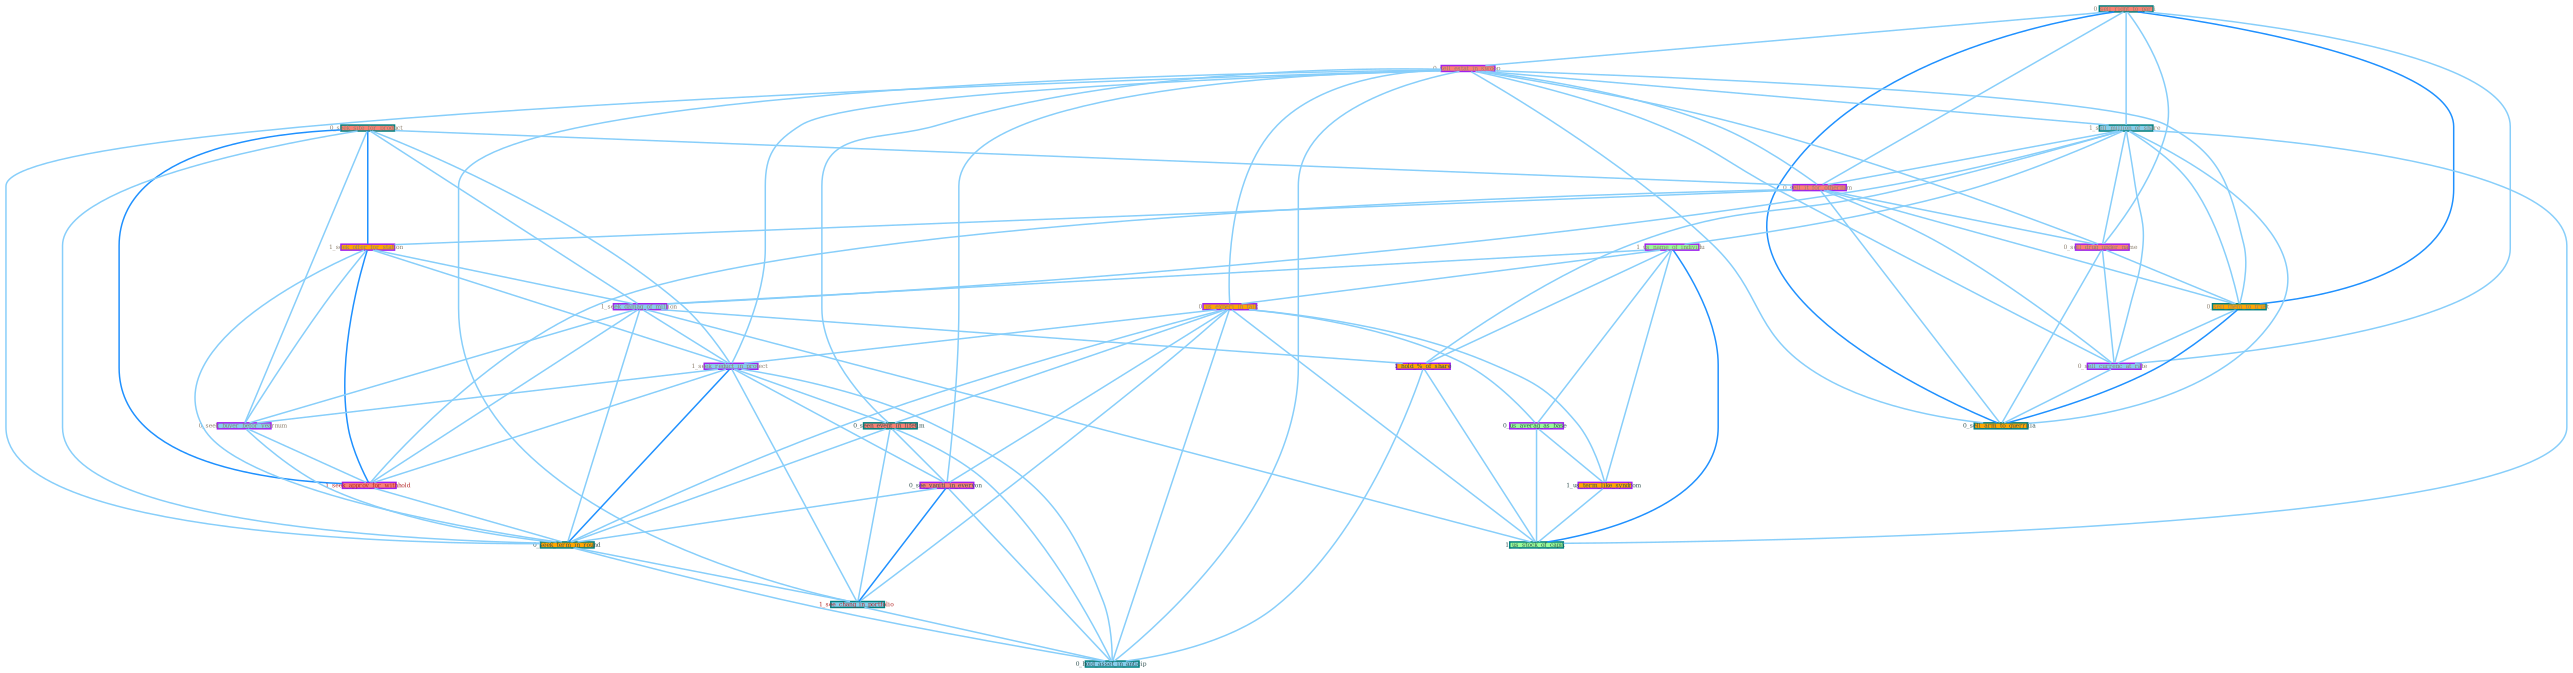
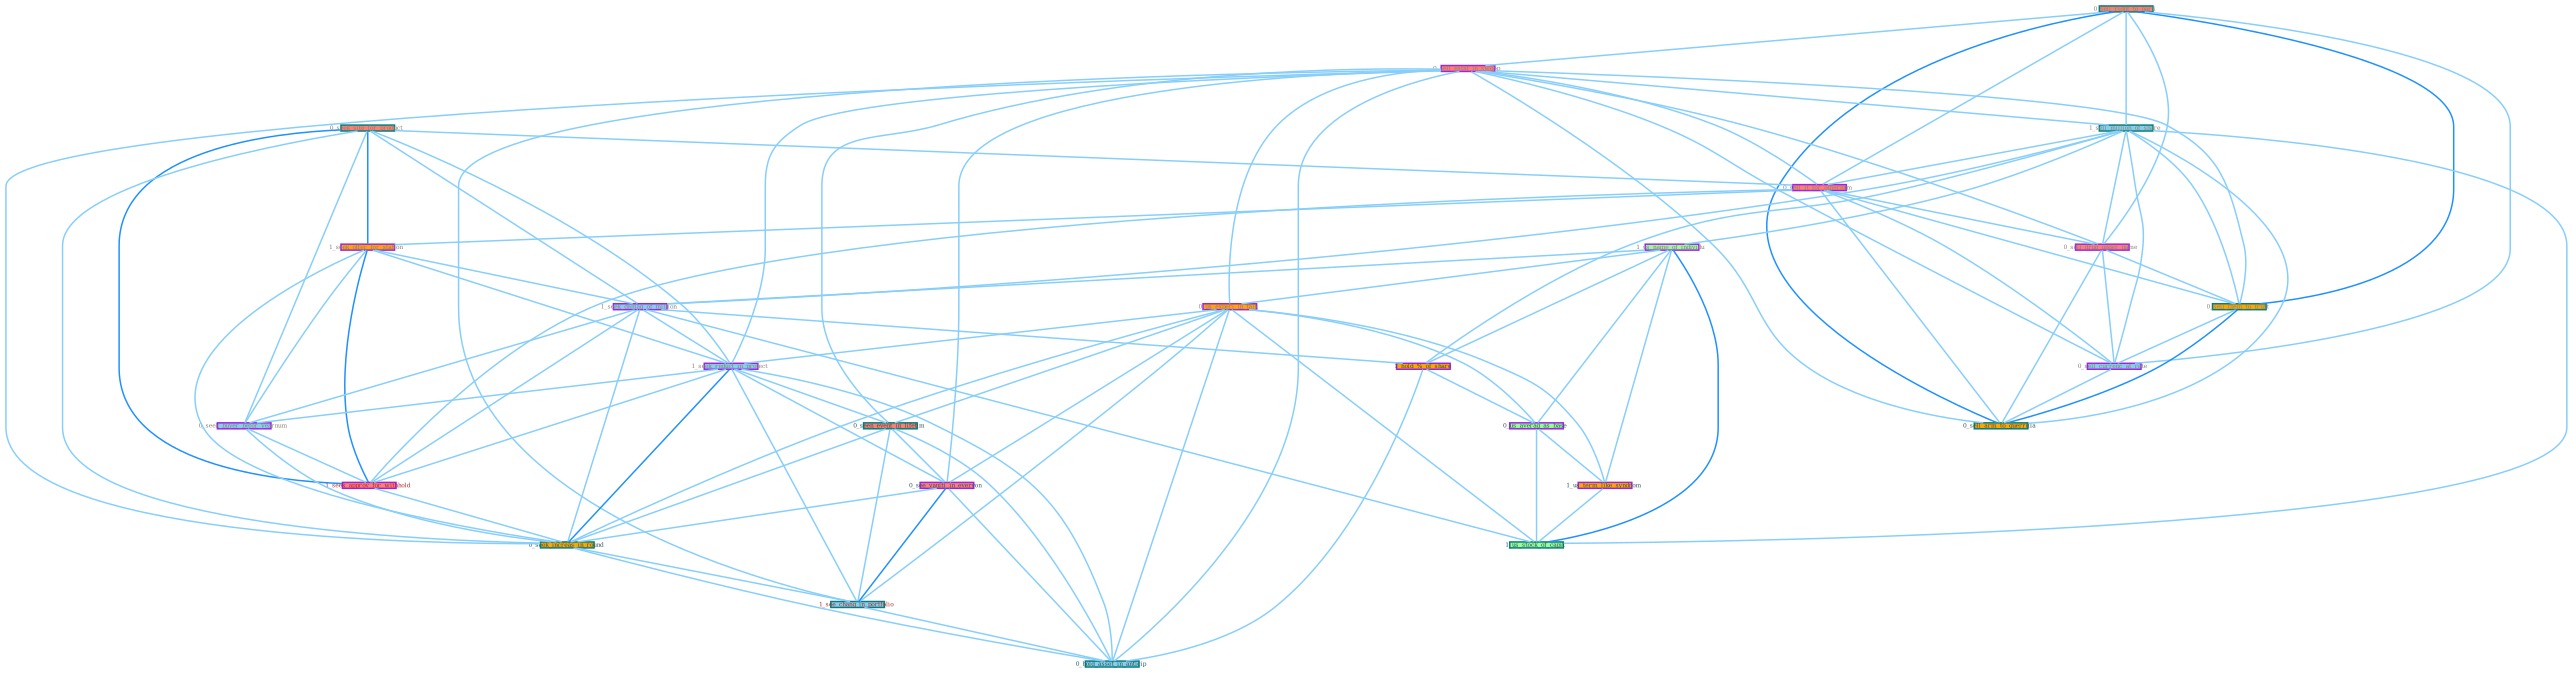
(1480, 456) -> (1480, 396)
(567, 545) -> (567, 545)
